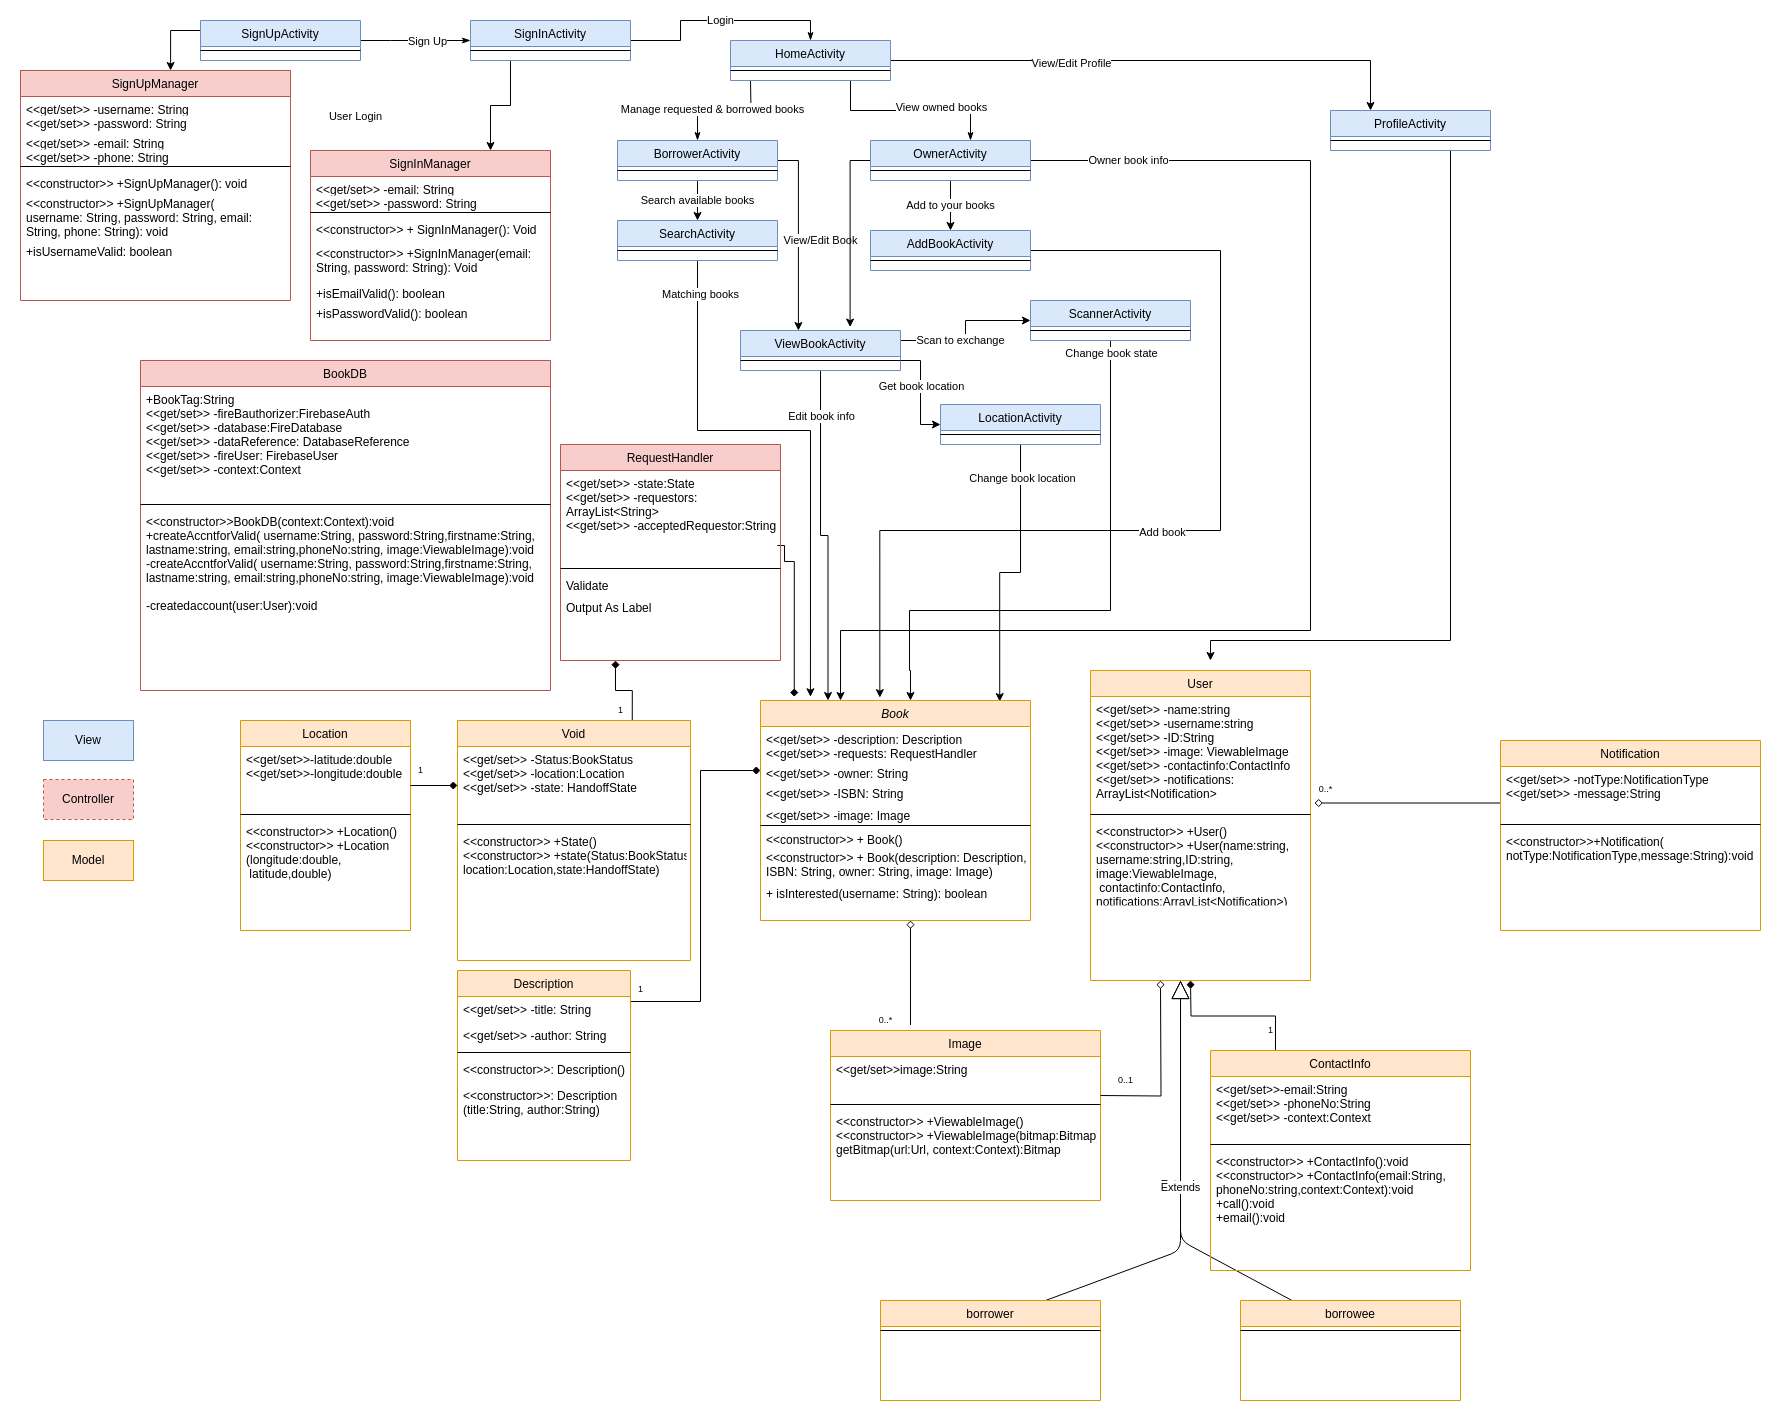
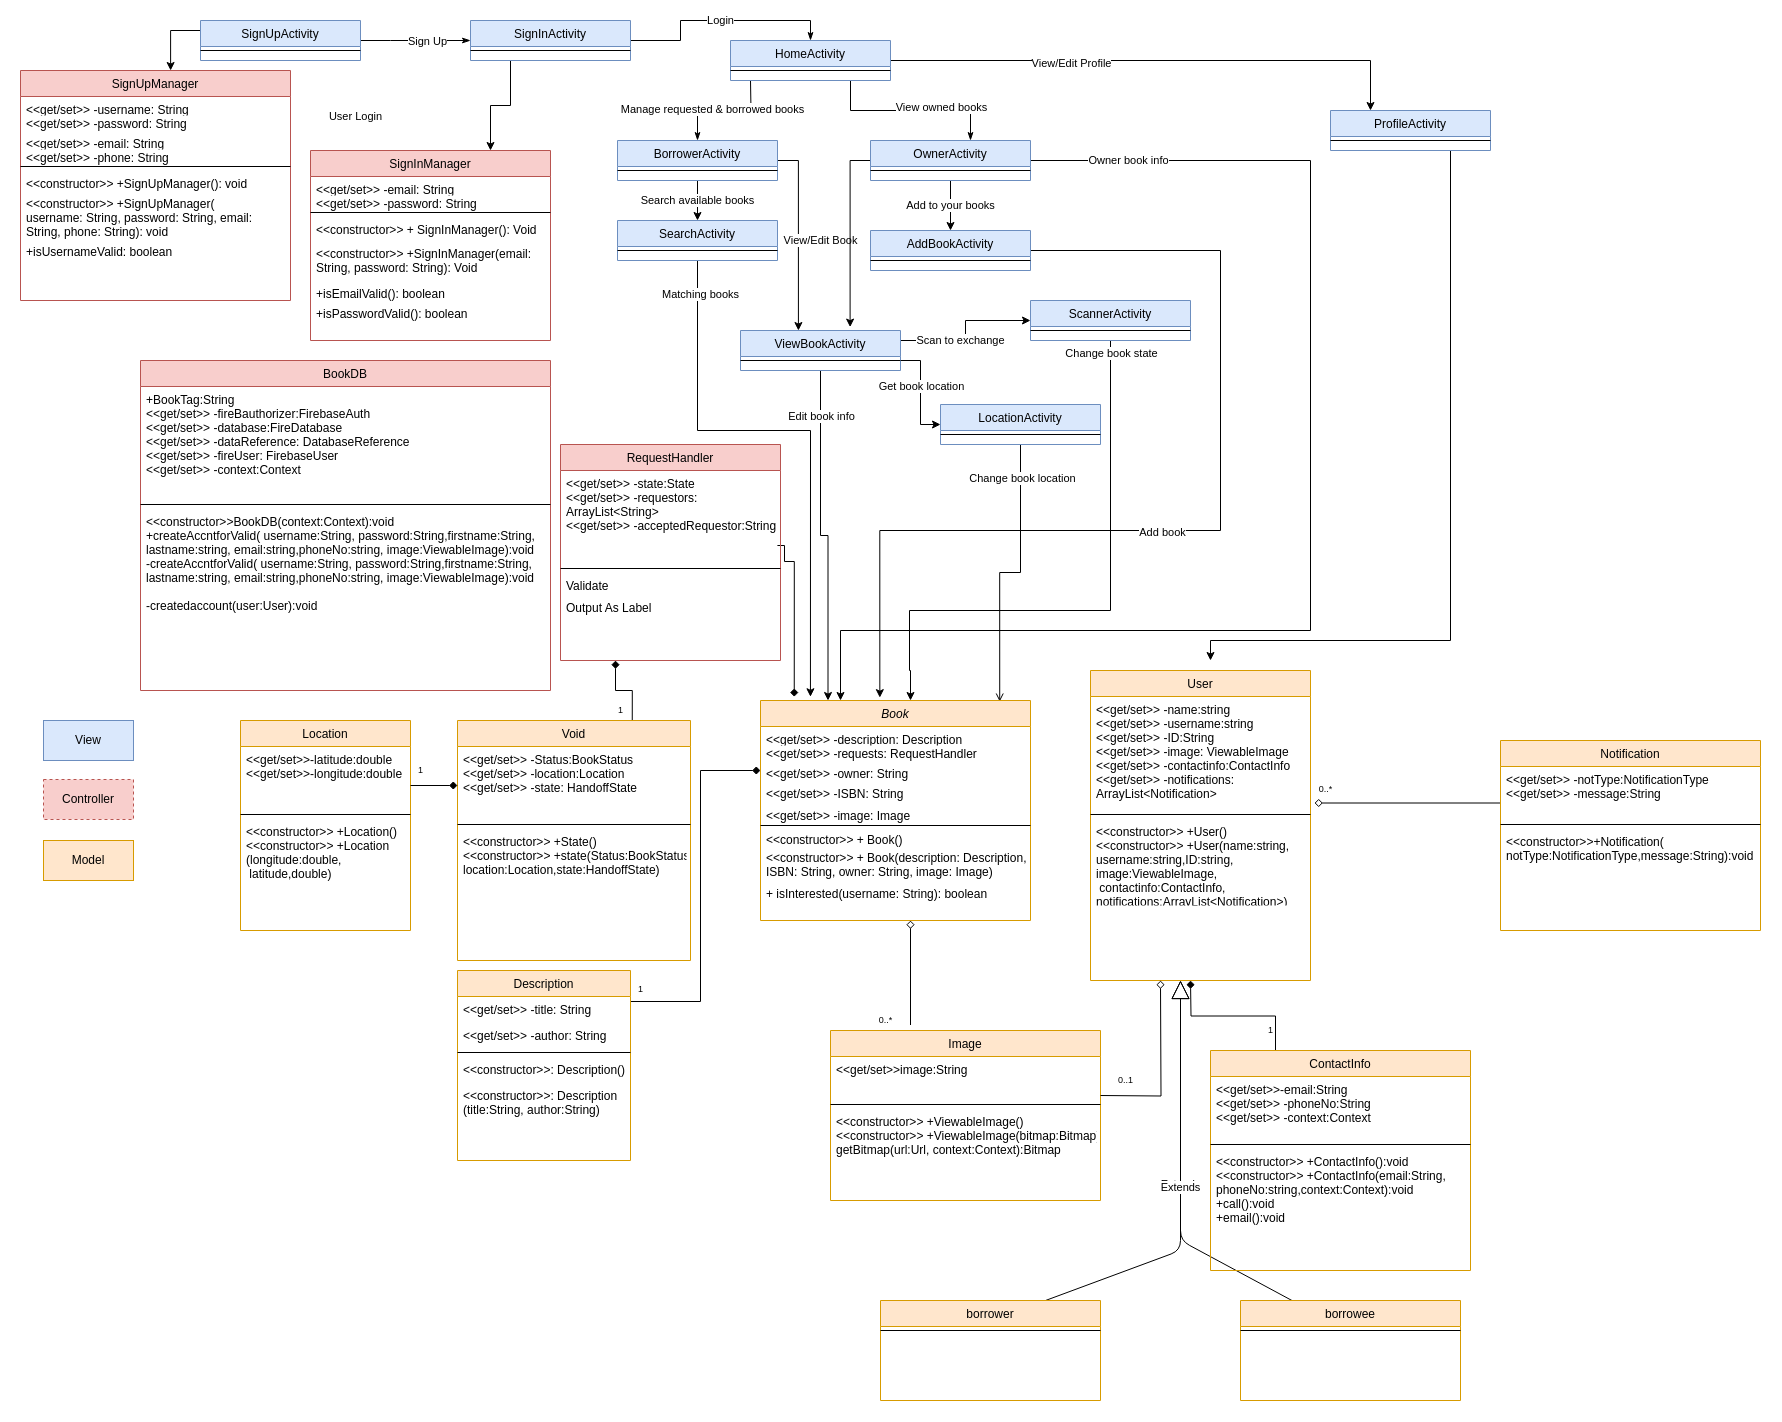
(1000, 693) -> (1000, 695)
